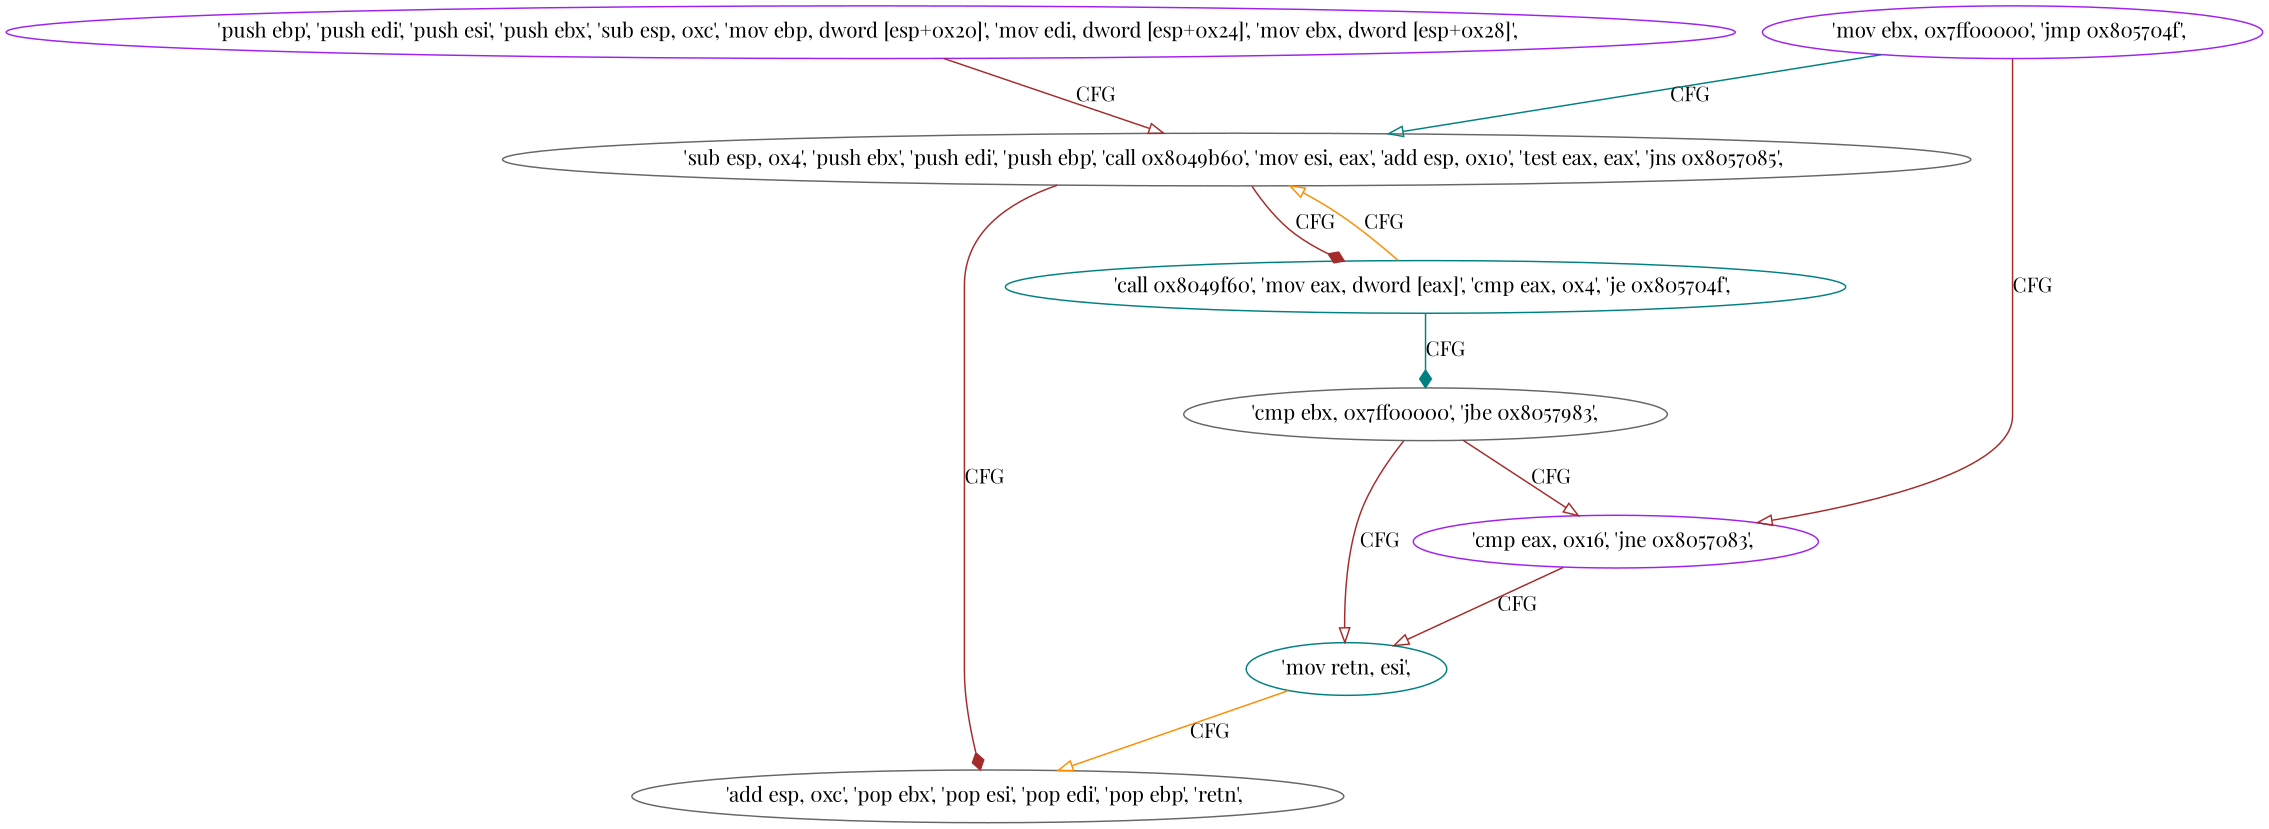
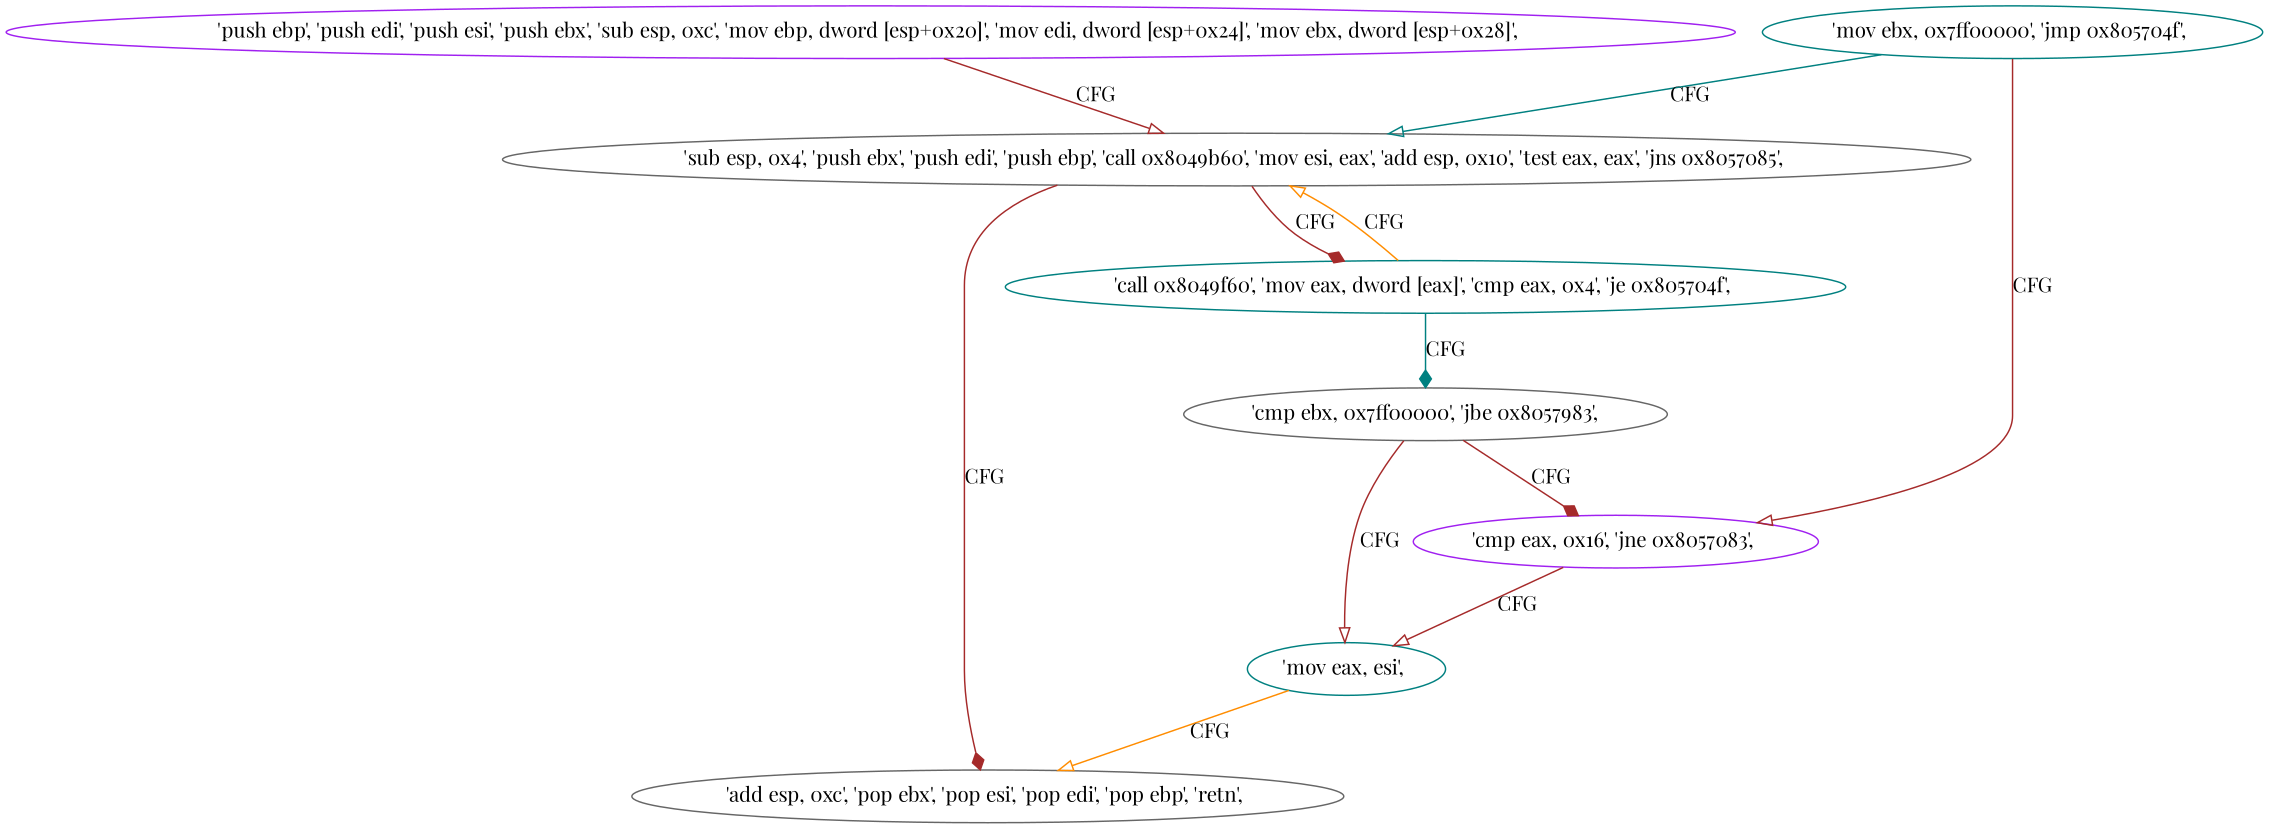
(2013, 32) -> (2013, 32)
(1515, 474) -> (1513, 473)
(1346, 669) -> (1346, 669)
